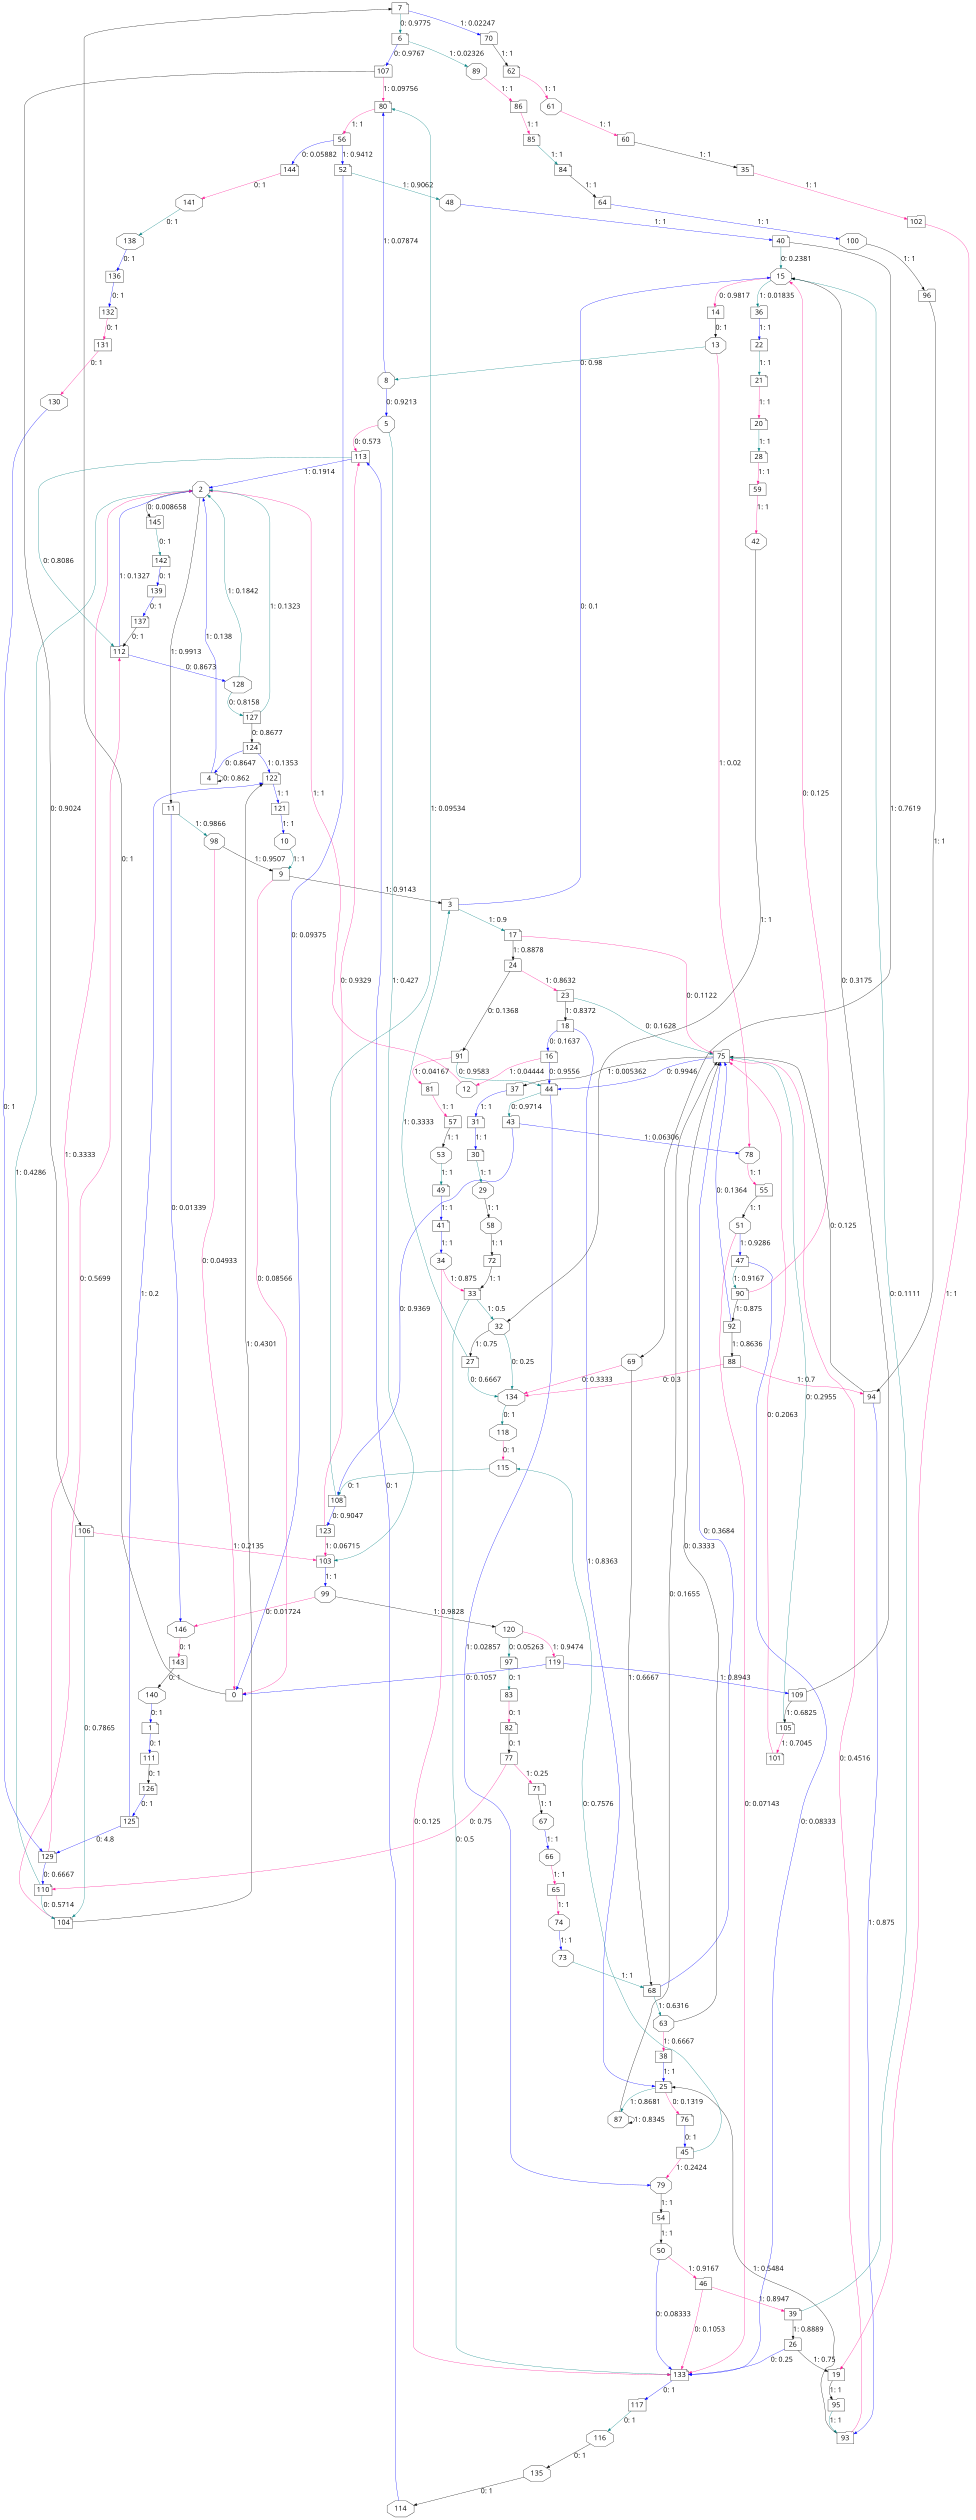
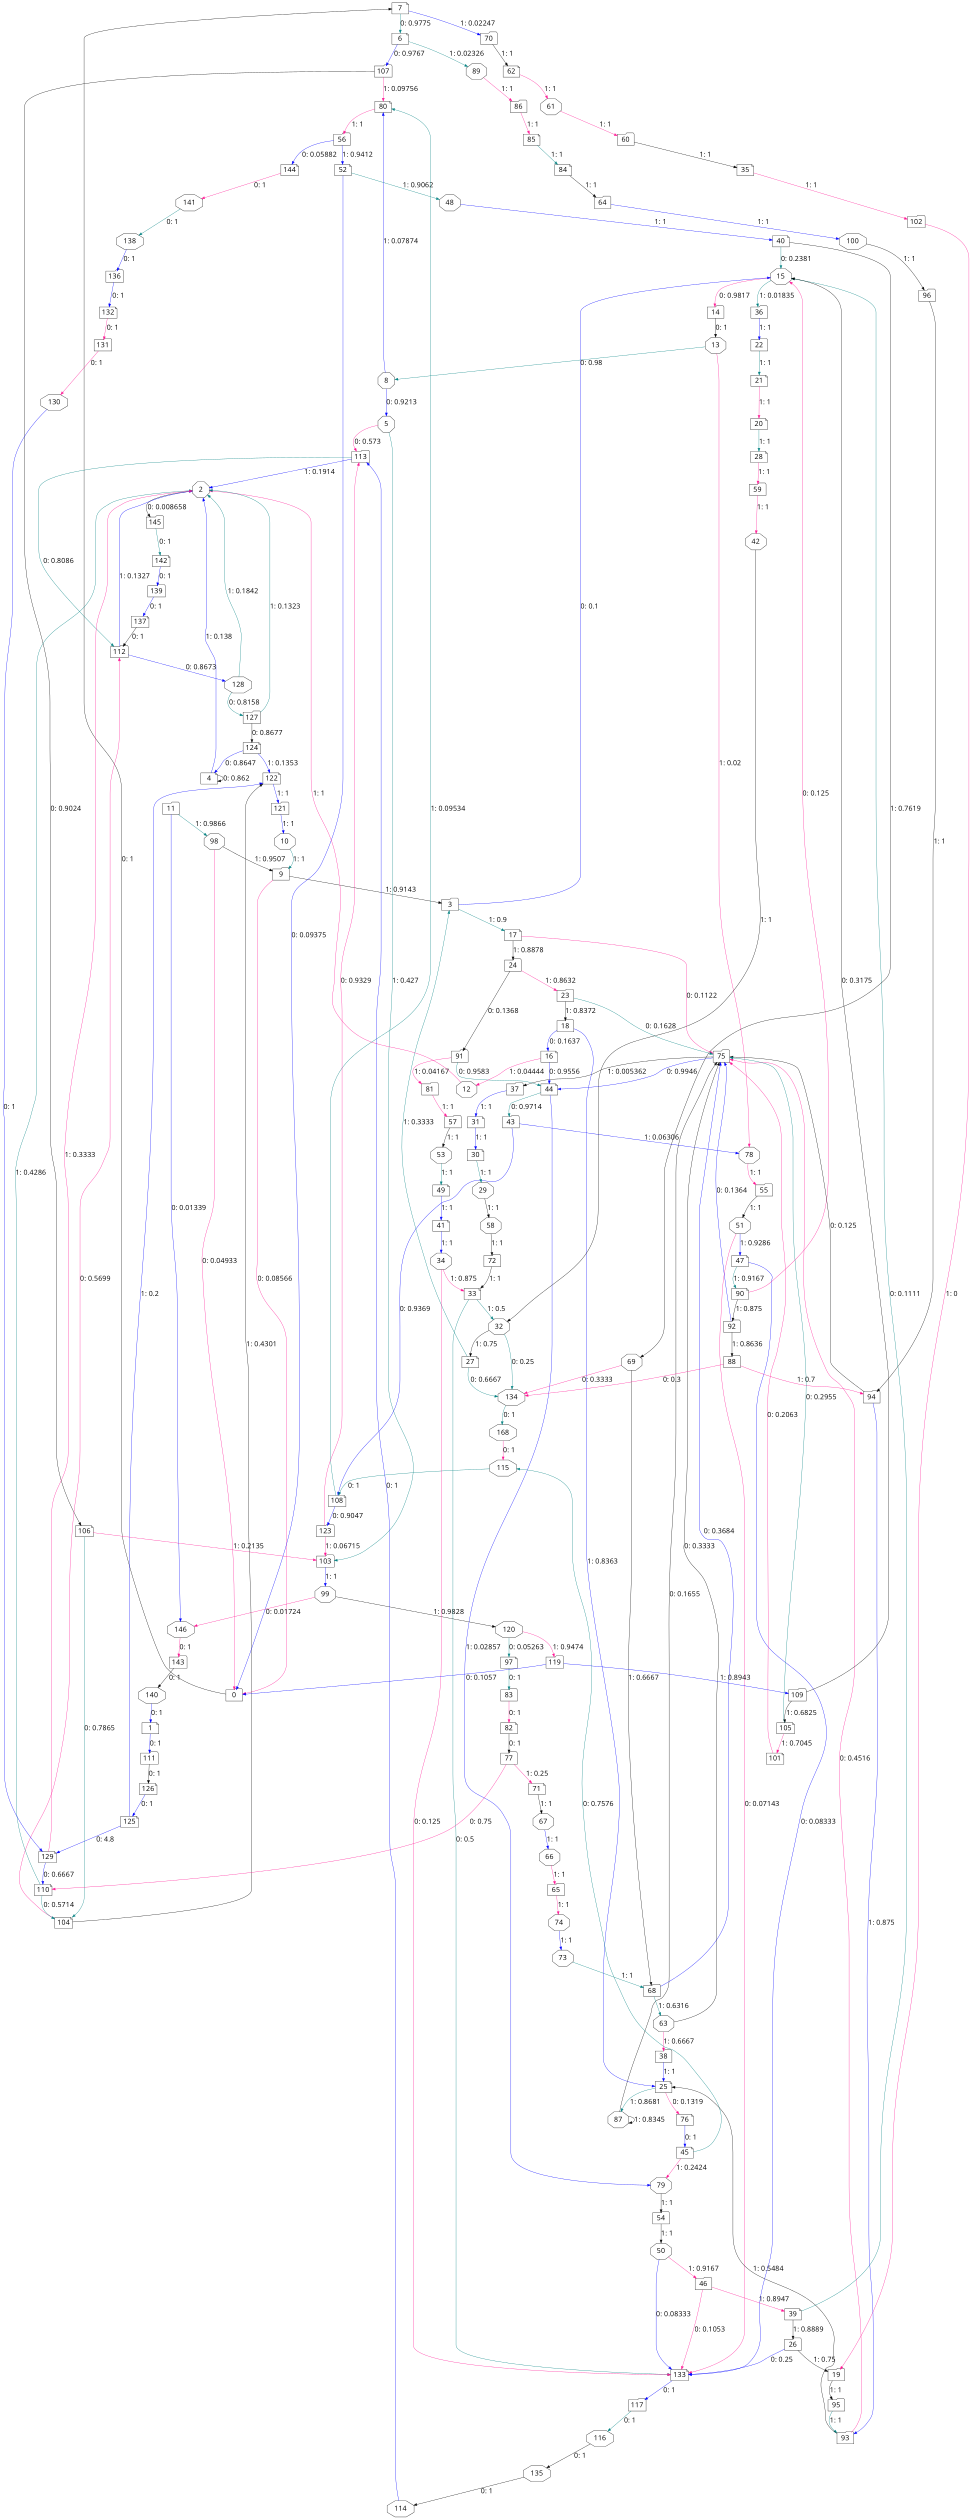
(171, 647) -> none
(959, 1294) -> (959, 1294)
(503, 1433) -> (503, 1433)
